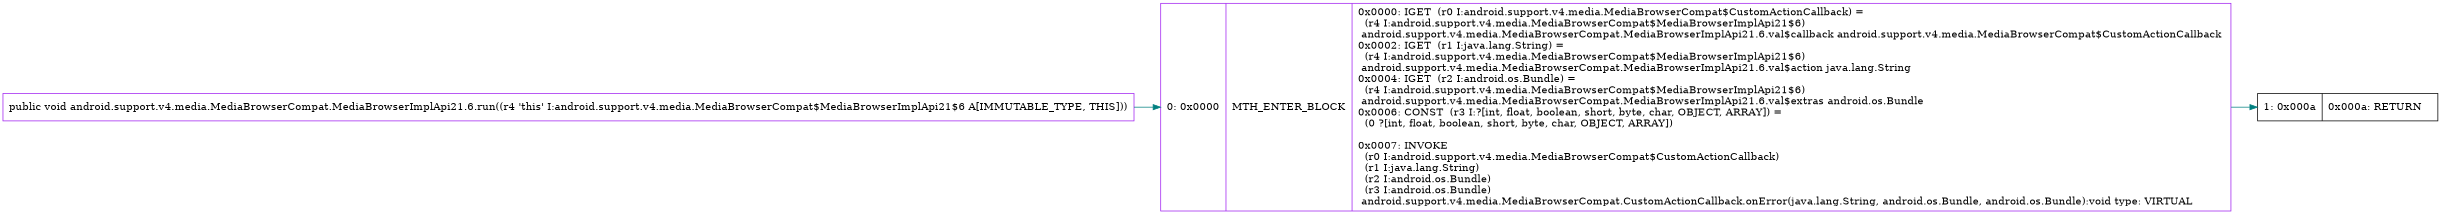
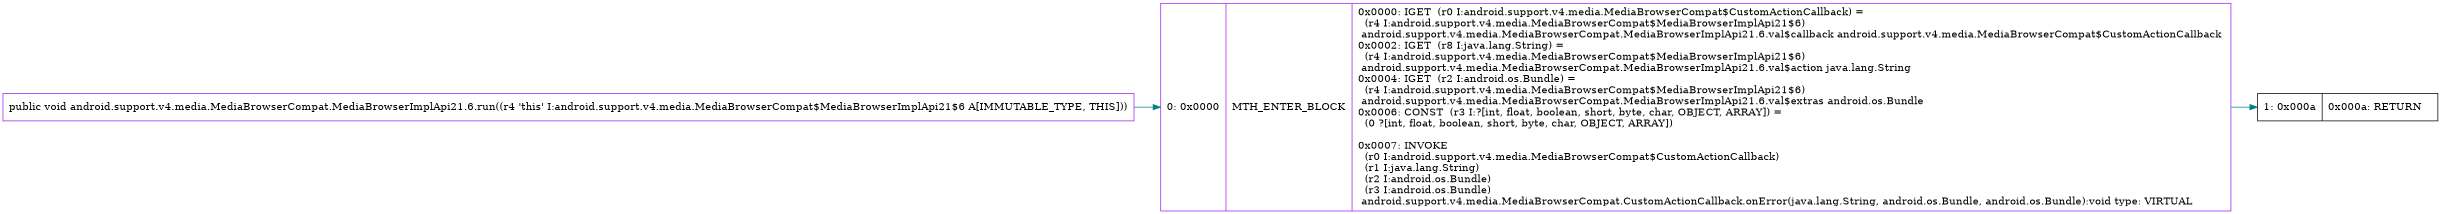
(1463, 46) -> (1463, 46)
